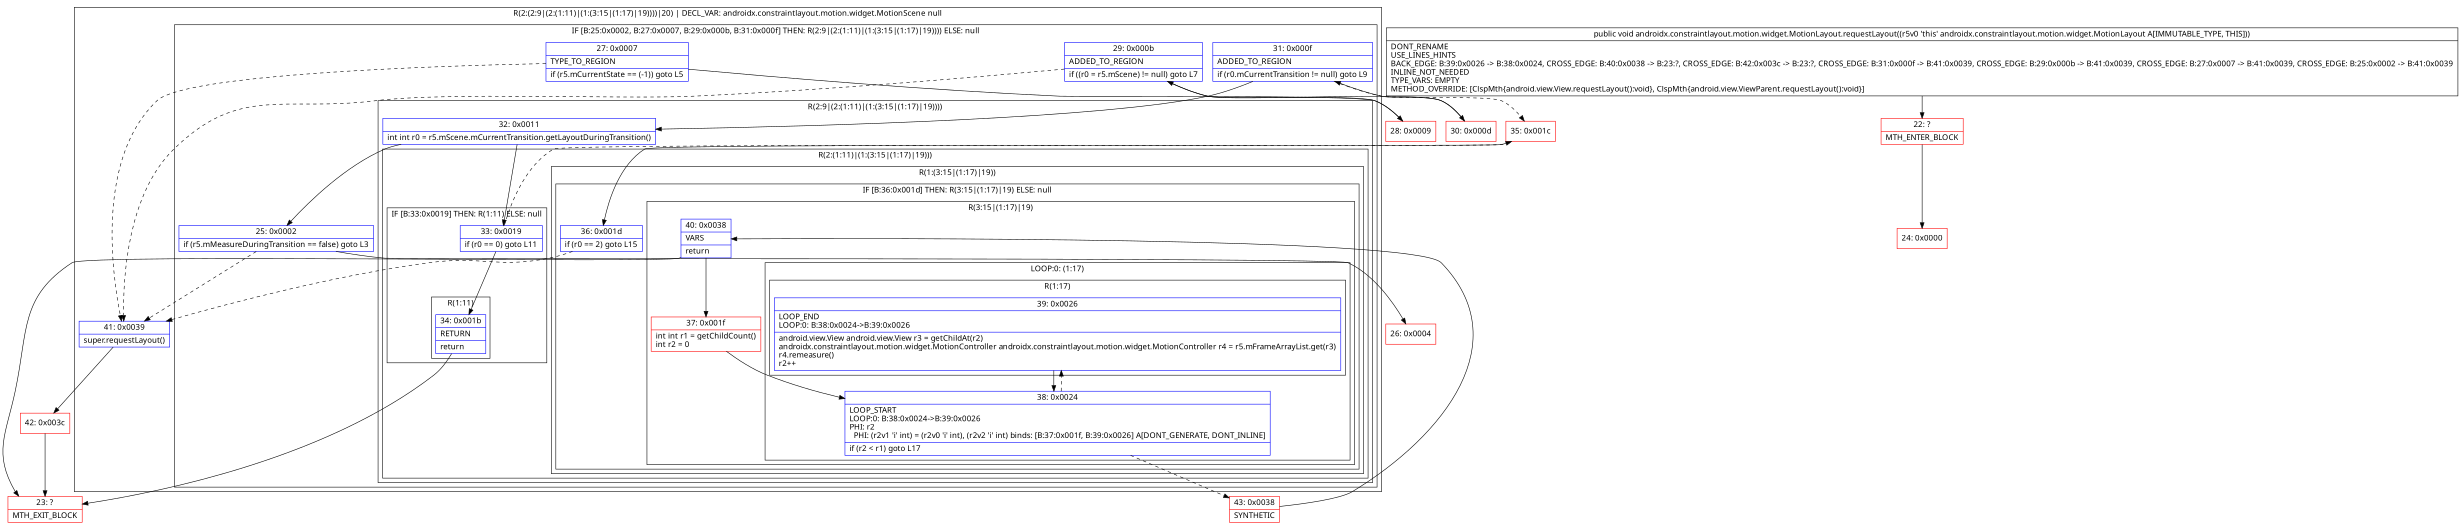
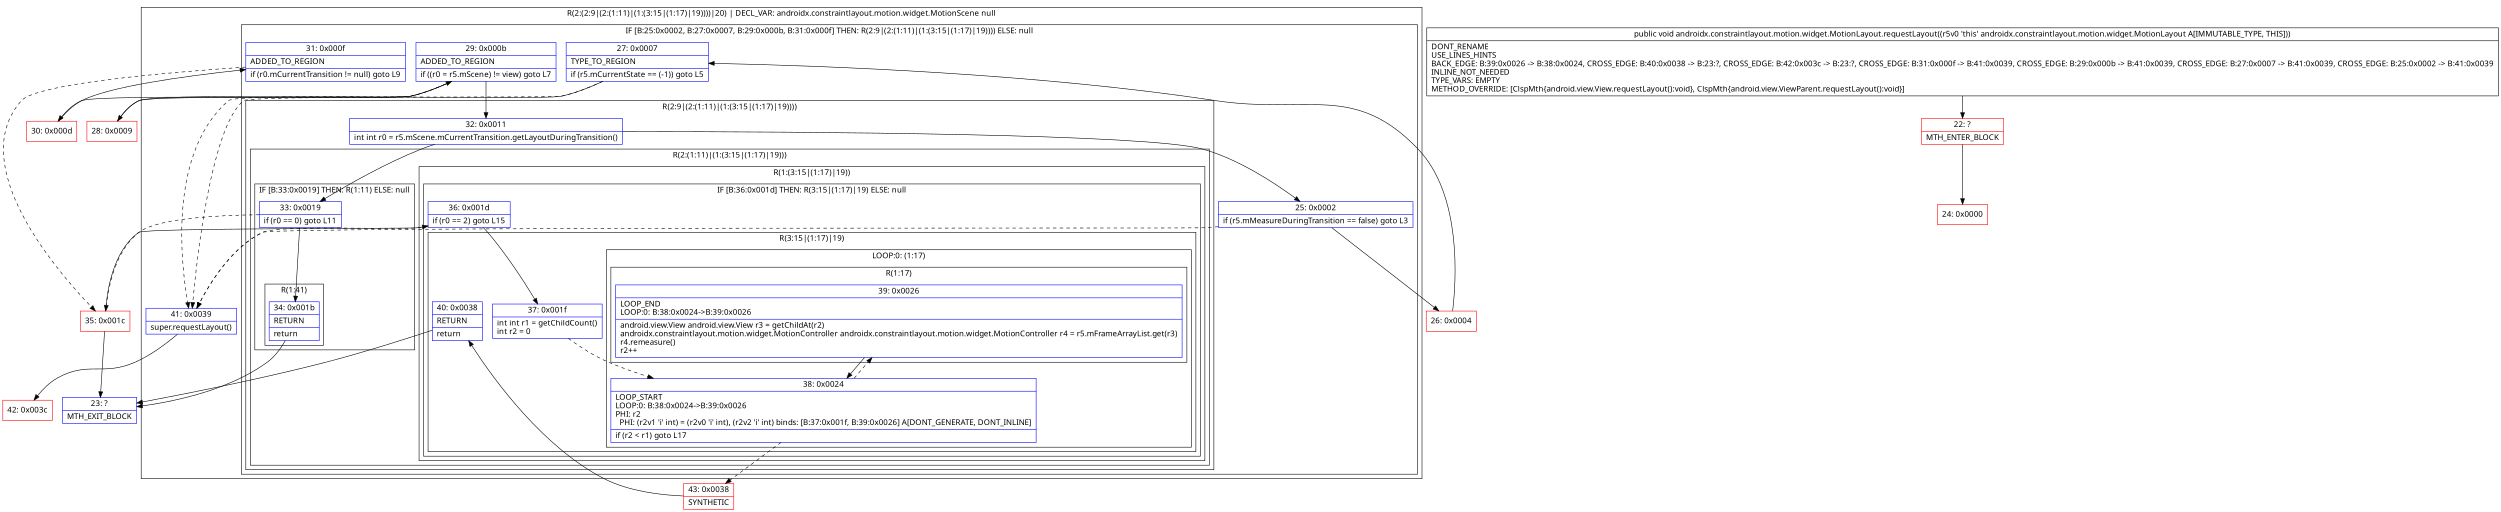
(1134, 75) -> (486, 75)
none -> (1157, 93)
(959, 120) -> (486, 93)
(695, 238) -> (452, 321)
(706, 285) -> (511, 262)
(461, 303) -> (294, 291)
(706, 334) -> (547, 321)
(780, 380) -> (602, 359)
(45, 462) -> (103, 361)
(45, 509) -> (100, 410)
